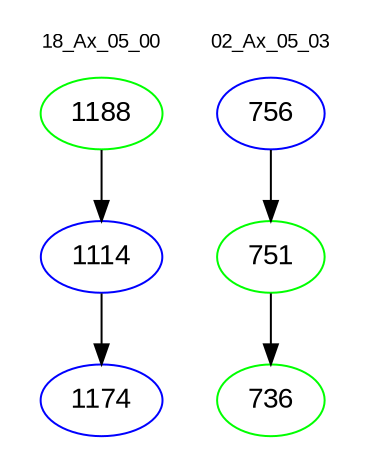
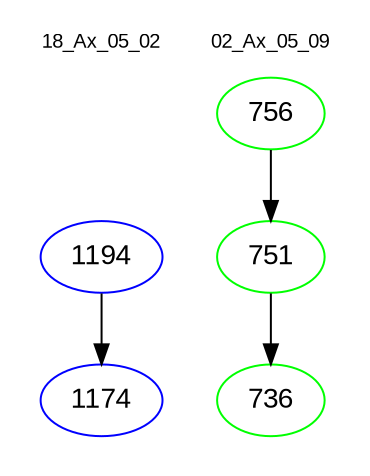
(102, 43) -> (102, 43)
(271, 43) -> (271, 43)
(102, 114) -> none
(271, 114) -> (271, 114)
(102, 257) -> (102, 257)
